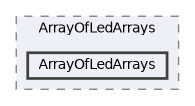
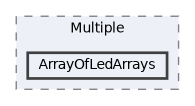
(97, 29) -> (97, 29)
